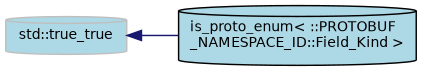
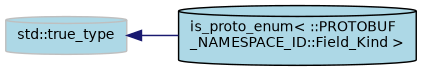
(66, 35) -> (66, 35)
